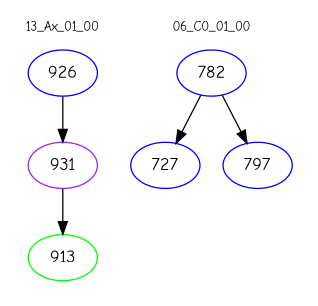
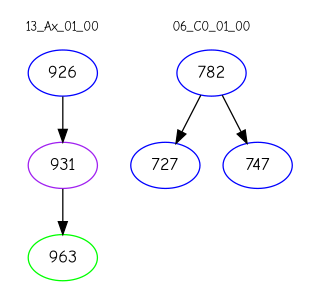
(258, 165) -> (258, 165)
(63, 258) -> (63, 258)
